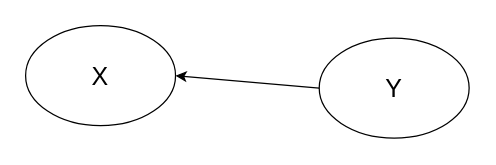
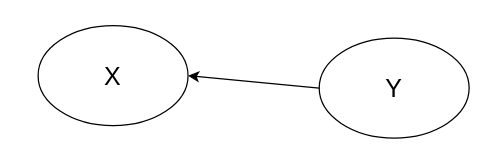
(101, 76) -> (113, 76)
